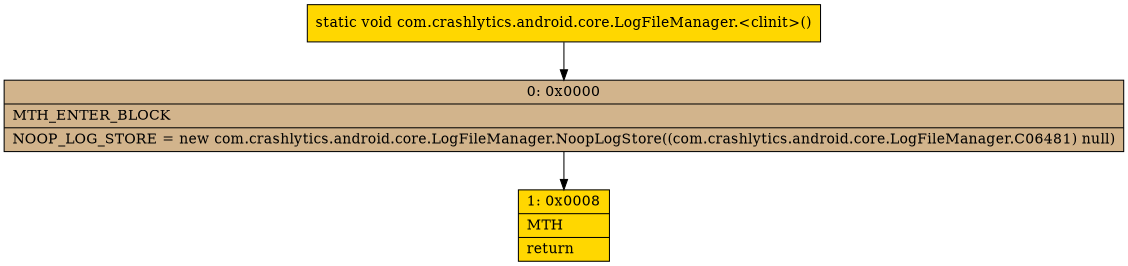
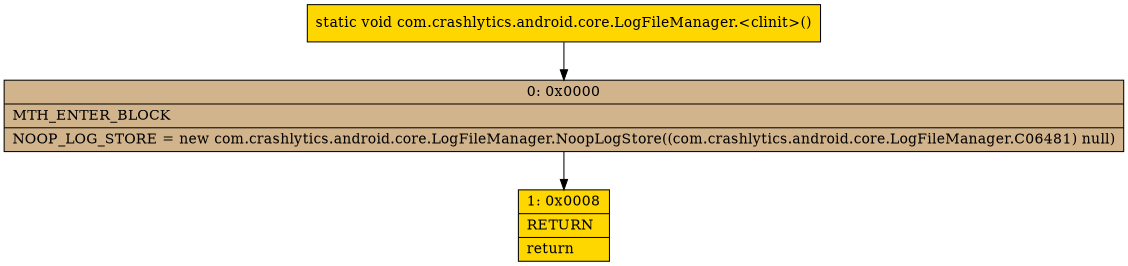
(545, 225) -> (560, 225)
